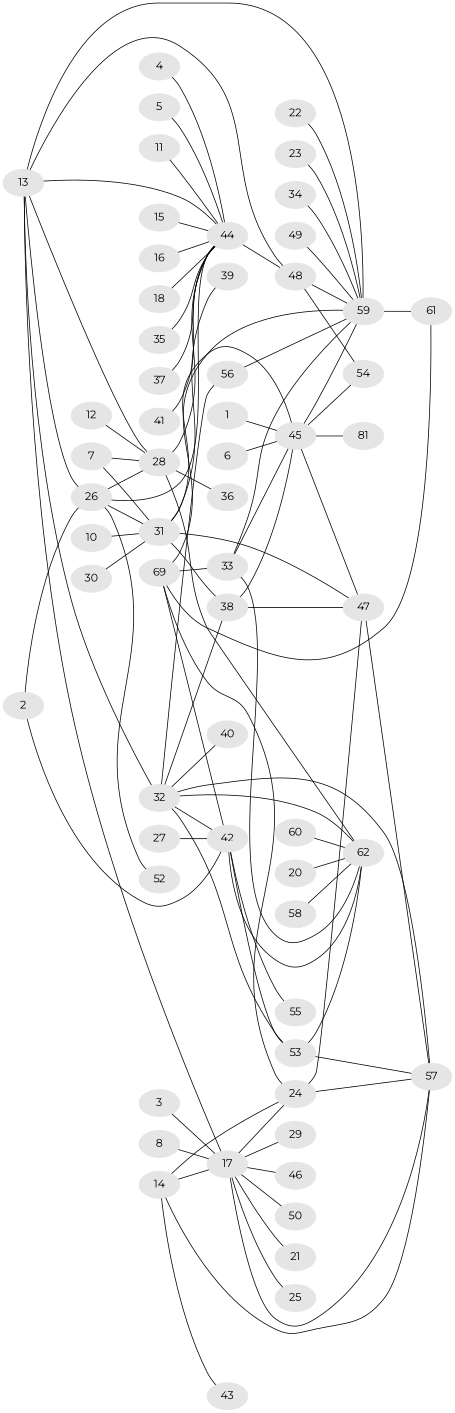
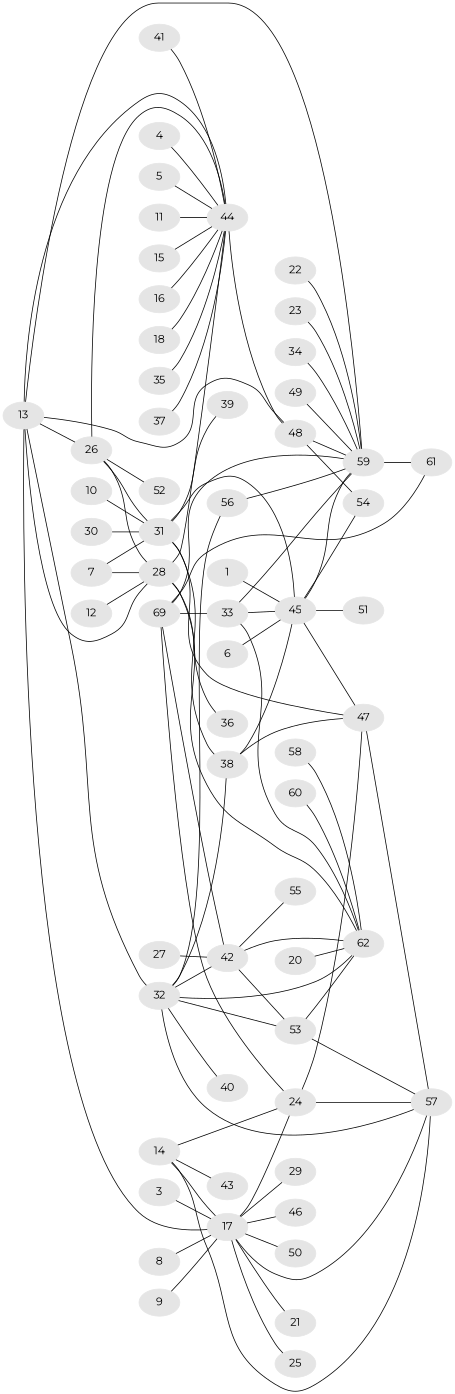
(363, 436) -> (363, 610)
(23, 706) -> none
none -> (159, 1303)
